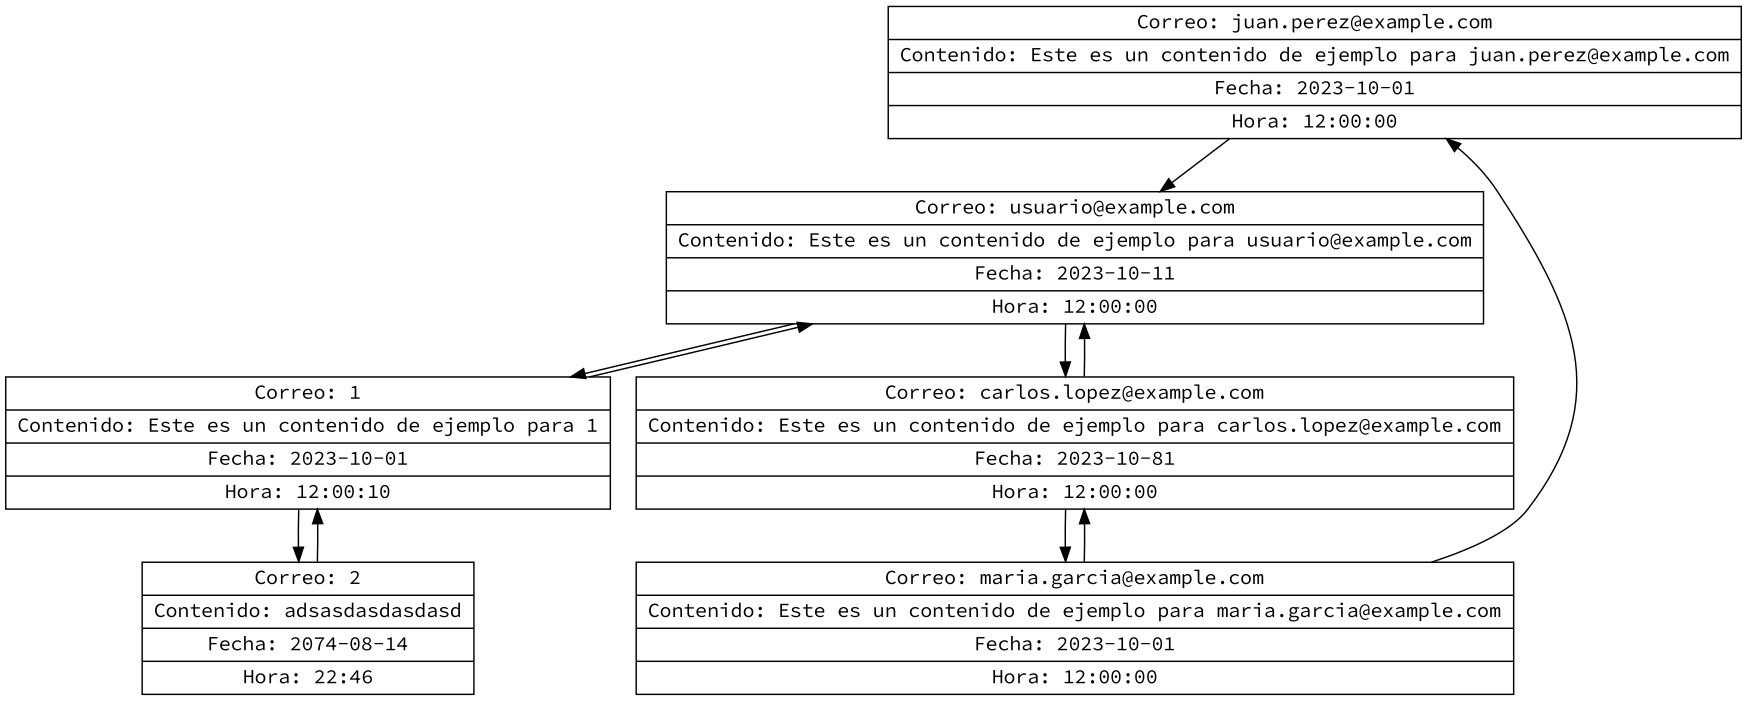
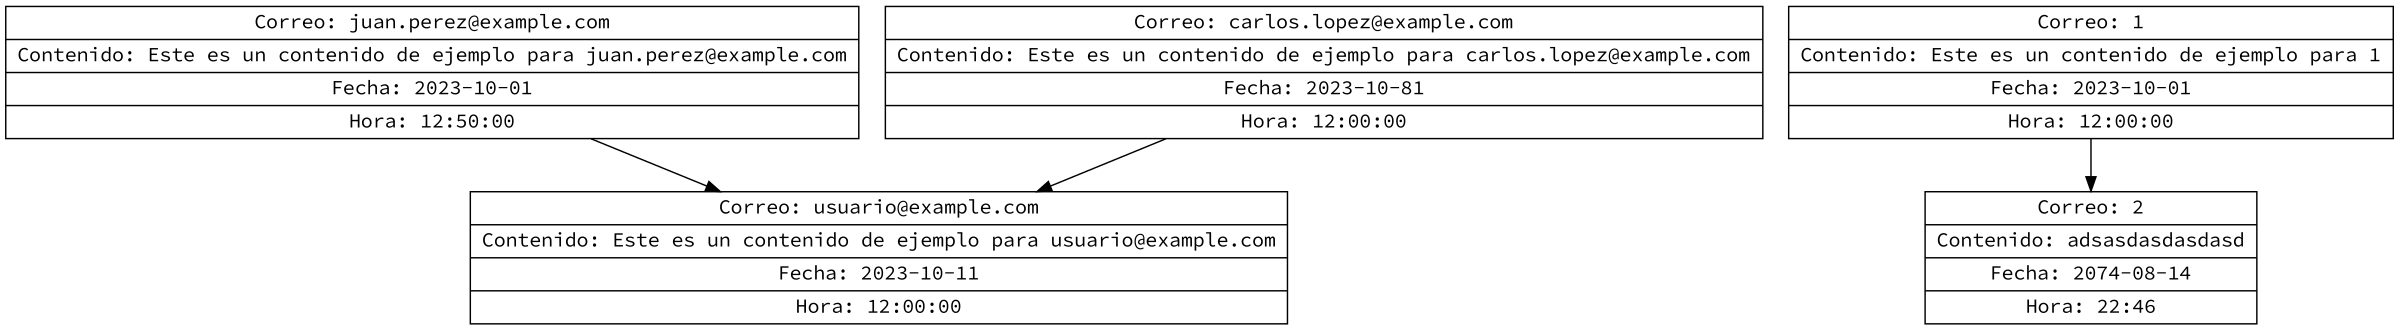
(1315, 121) -> (432, 121)
(1065, 343) -> none
(689, 349) -> none
(694, 352) -> none
(308, 492) -> (2091, 121)
(318, 543) -> none
(1075, 628) -> none
